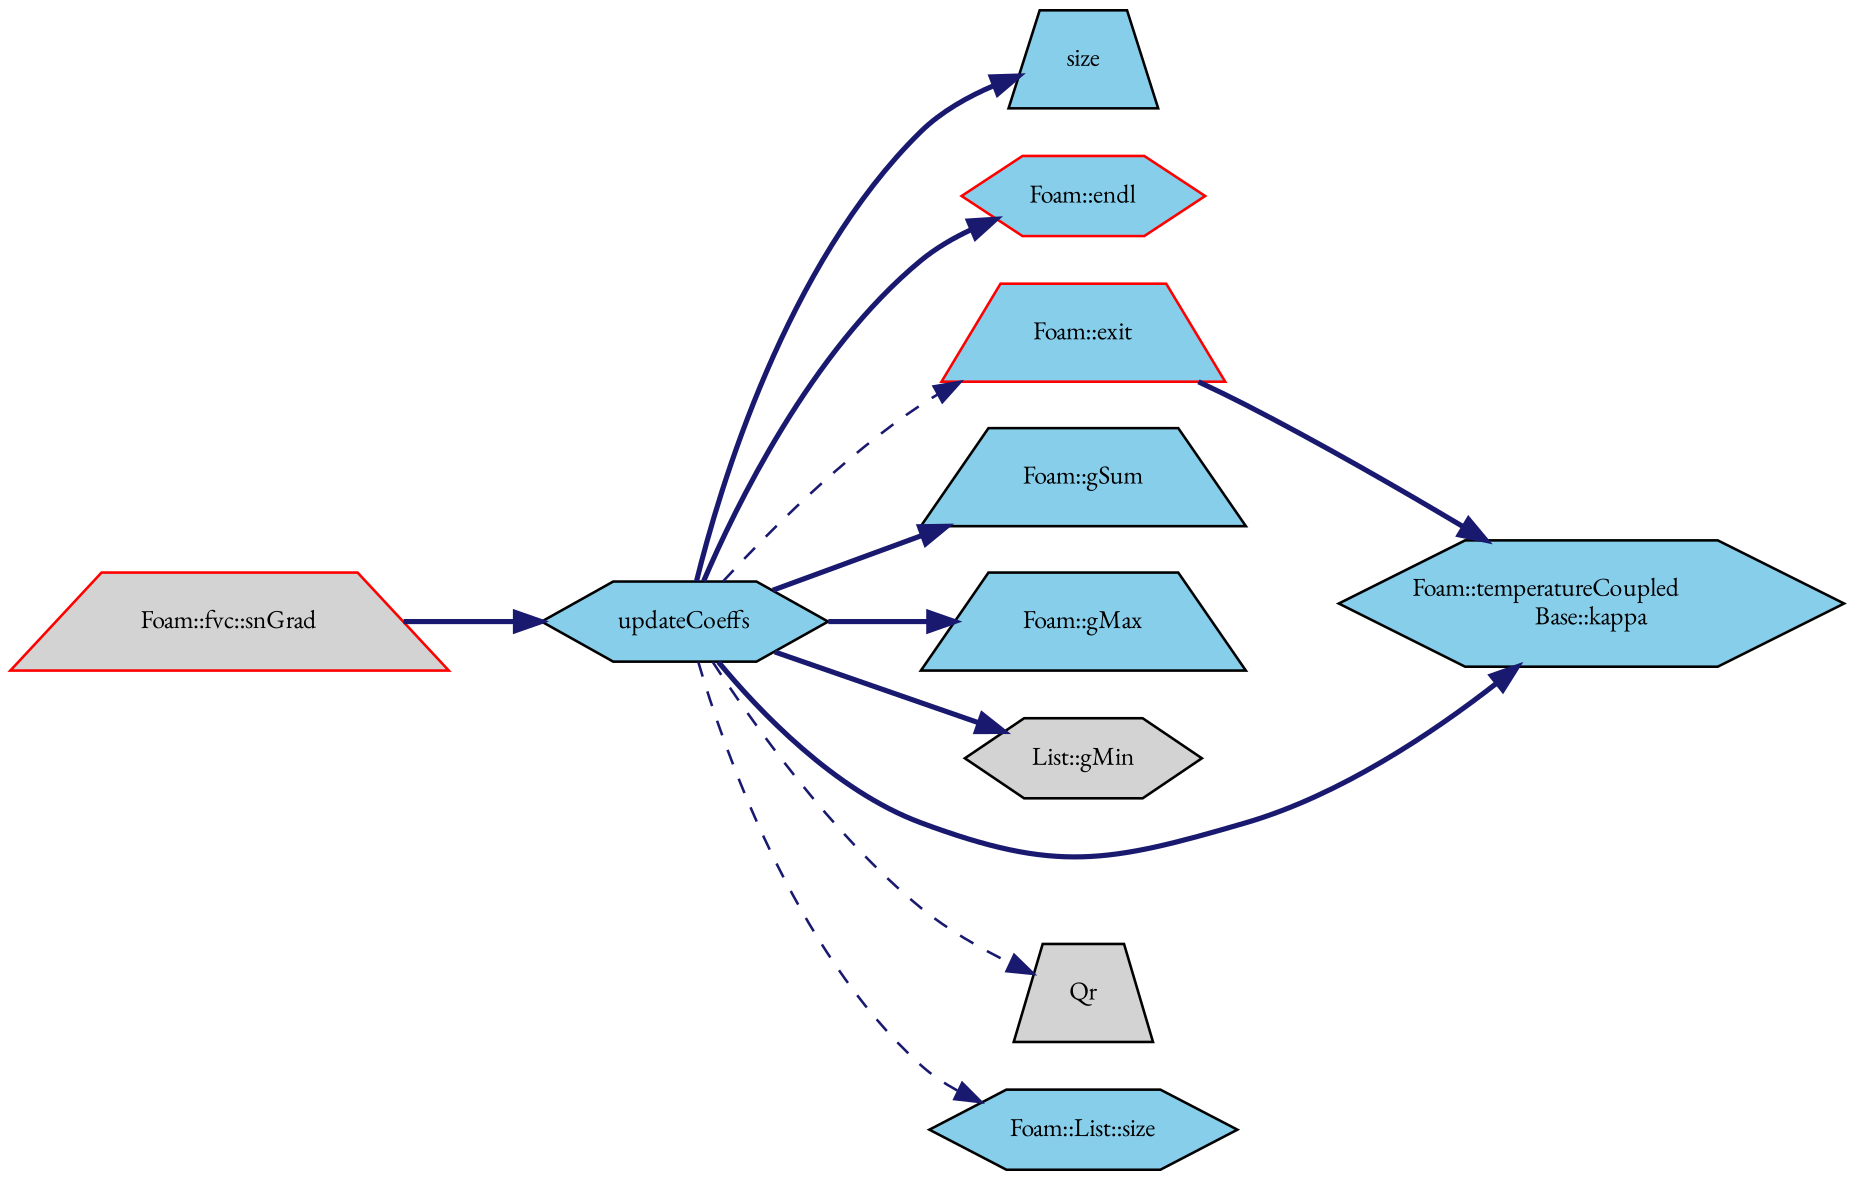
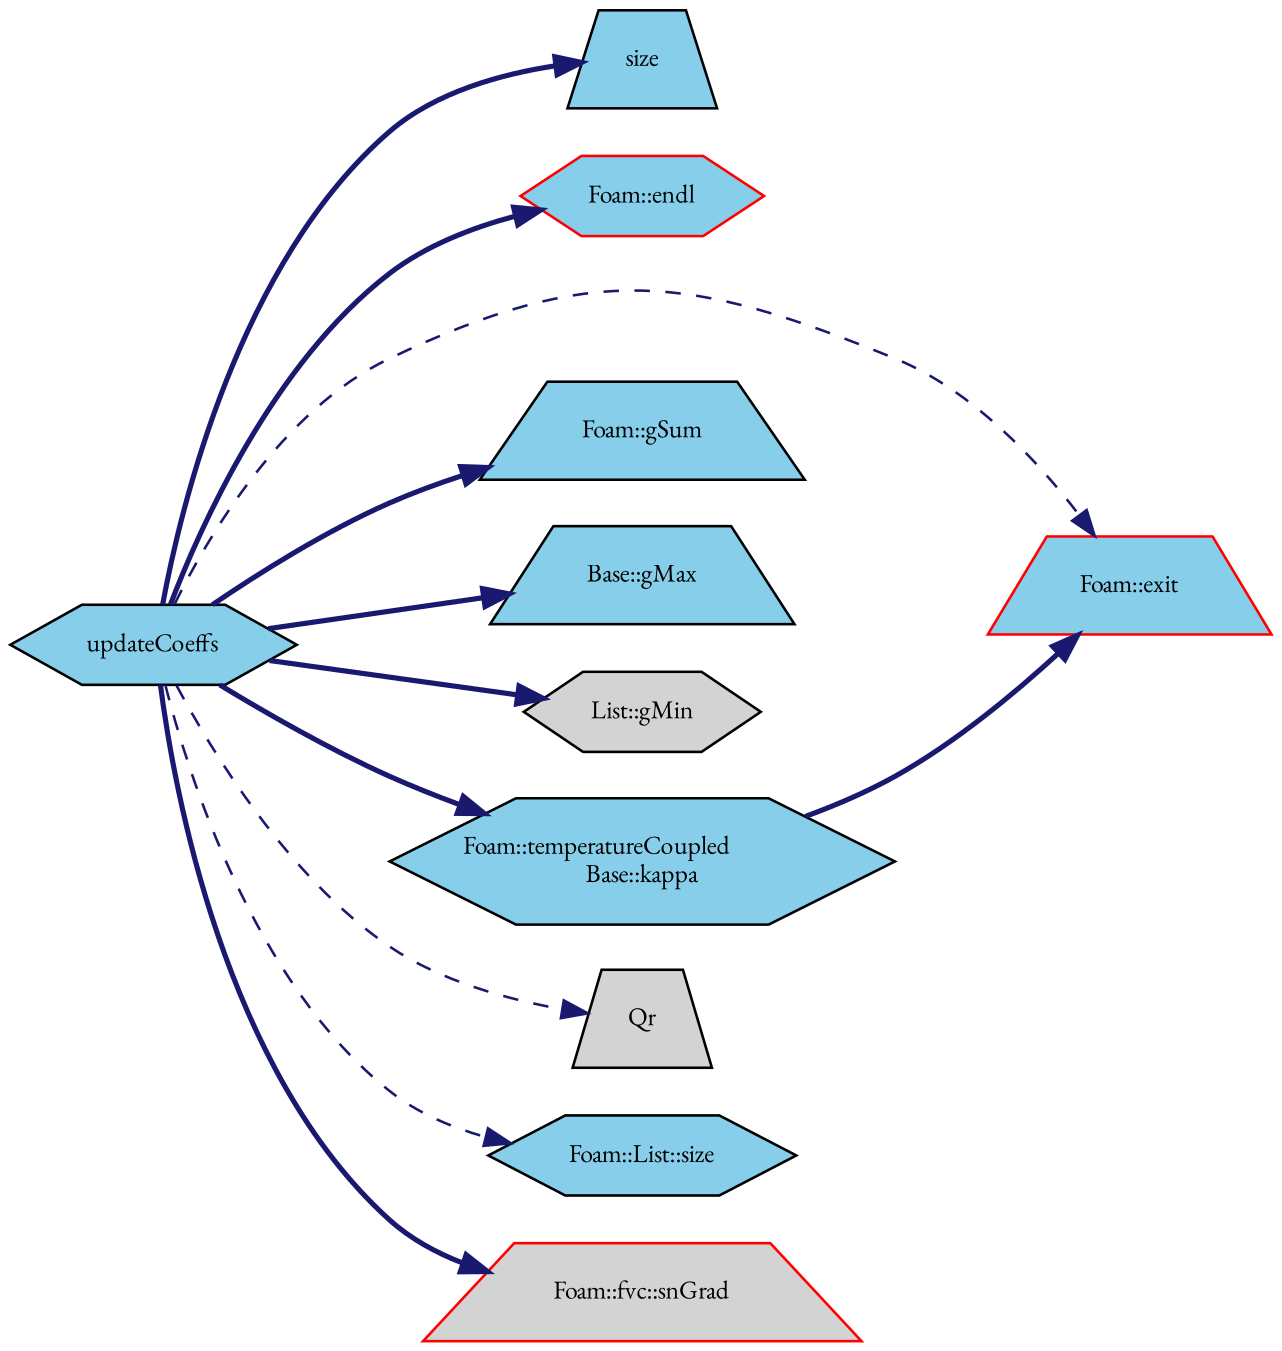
(1332, 451) -> (940, 748)
(459, 622) -> (248, 1012)
(1083, 622) -> (642, 575)
